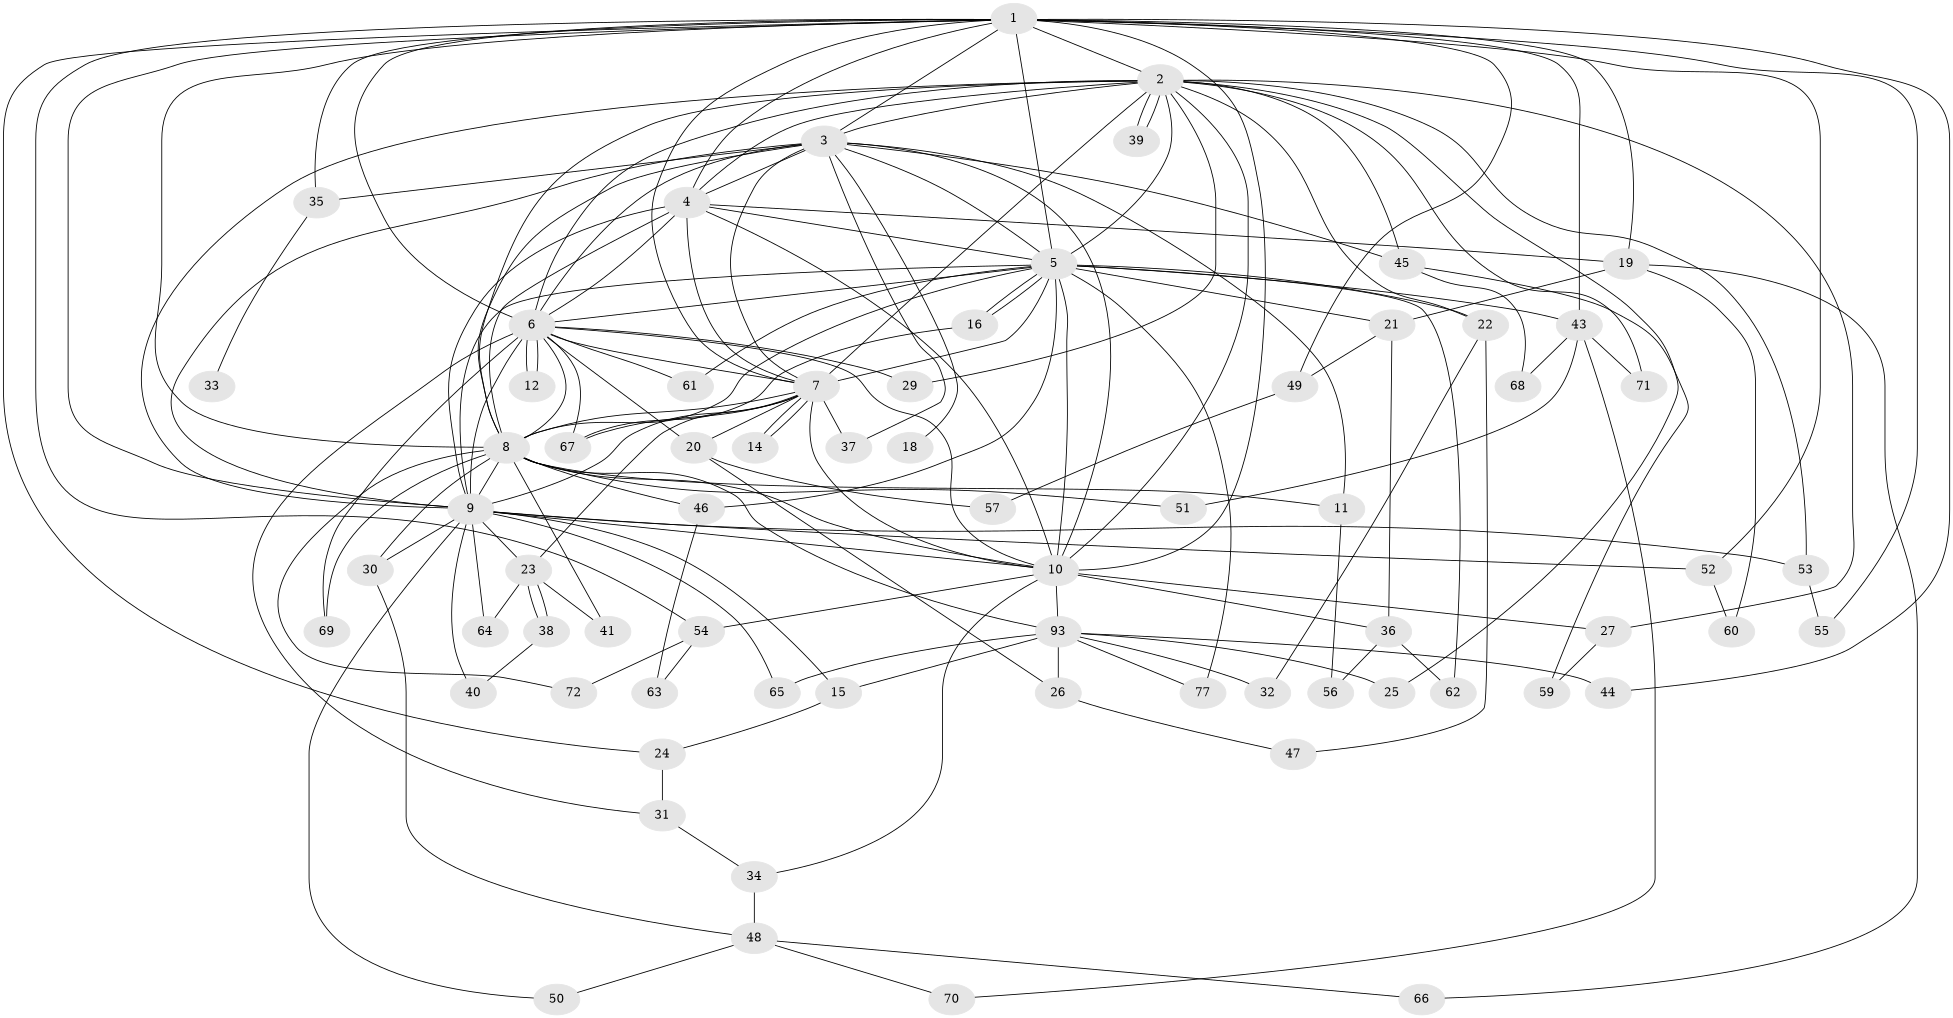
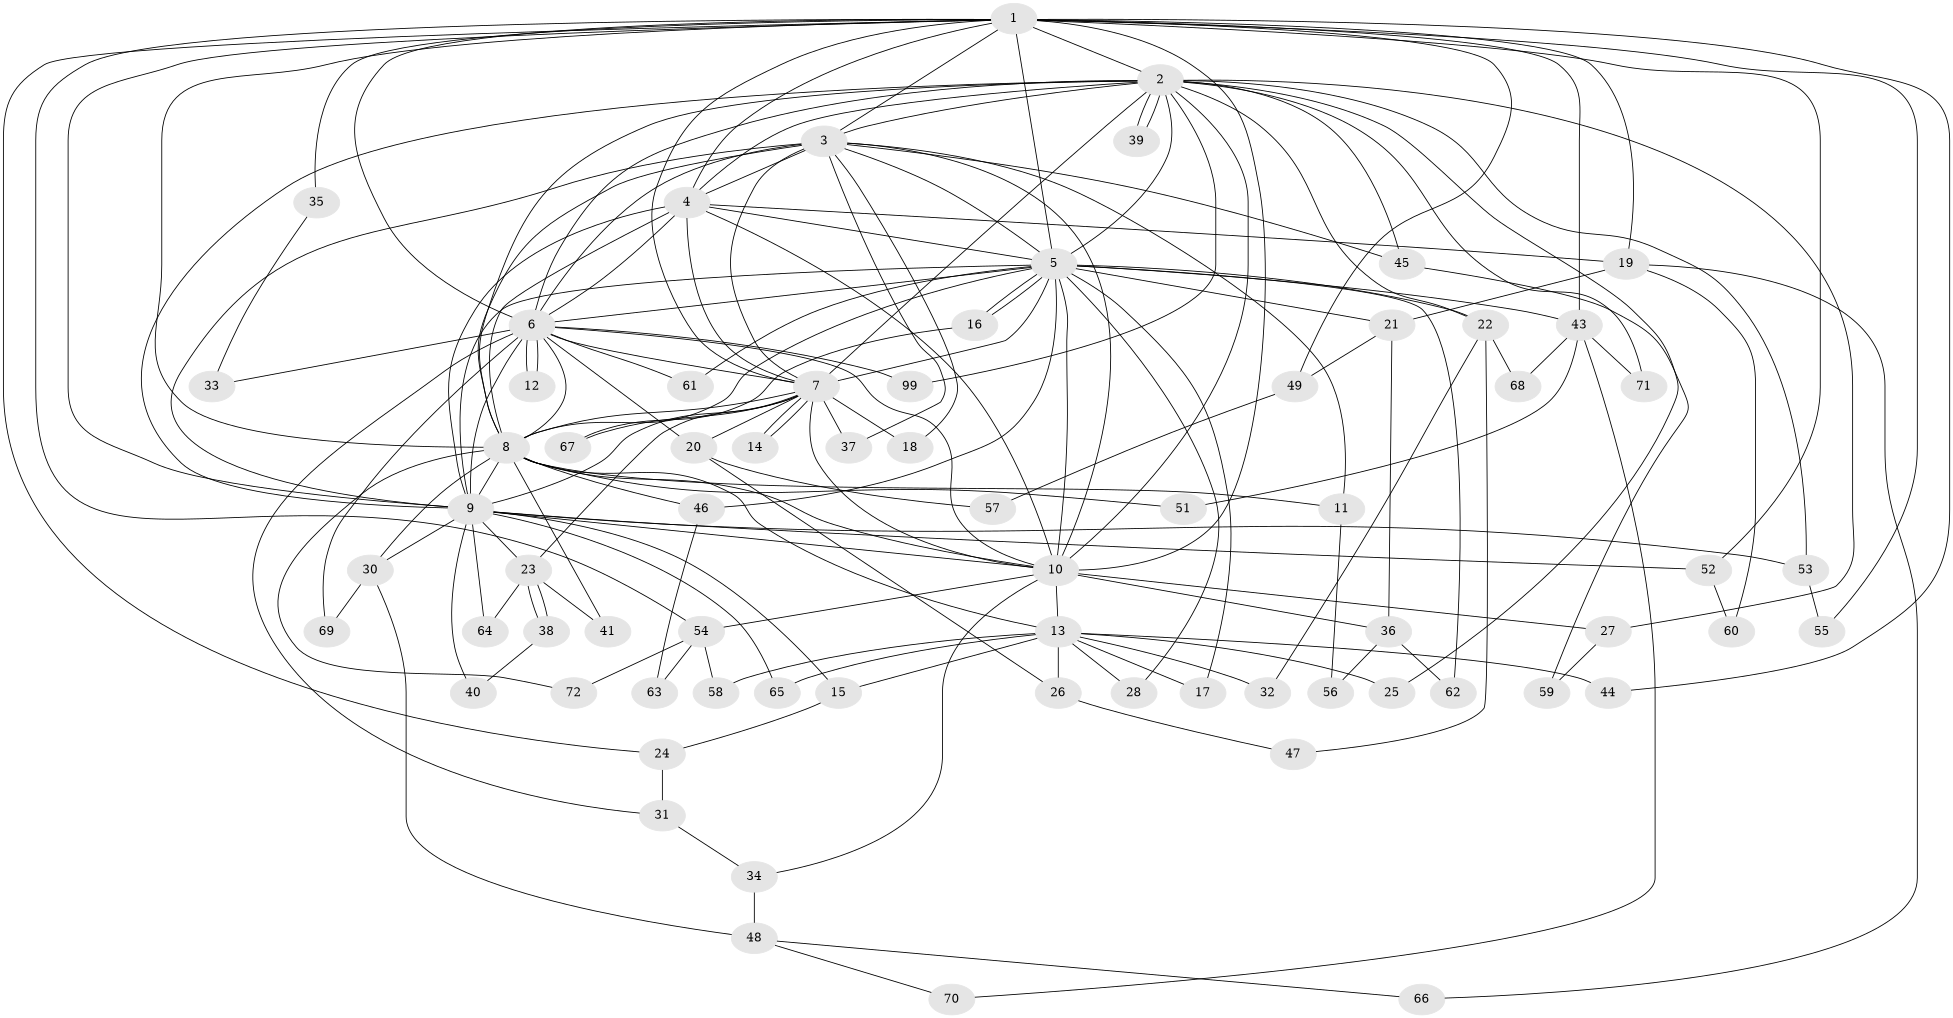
(582, 171) -> none
(1494, 292) -> (1502, 356)
(579, 380) -> (372, 356)
(910, 387) -> (910, 387)
none -> (863, 417)
(378, 511) -> (349, 601)
(1058, 632) -> (1058, 632)
none -> (716, 693)
none -> (1134, 693)
(1203, 693) -> (1203, 693)
(557, 1000) -> none
